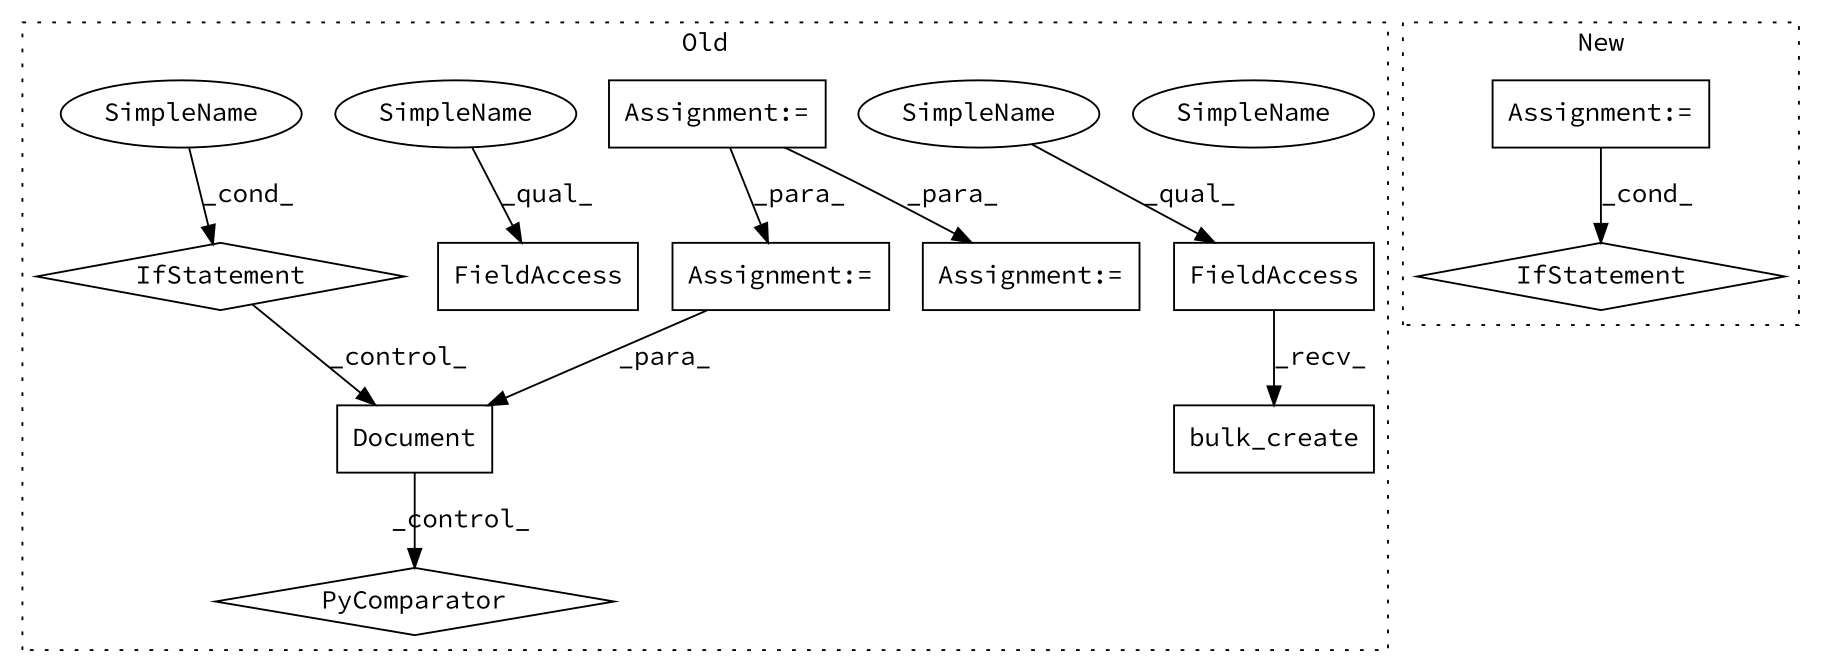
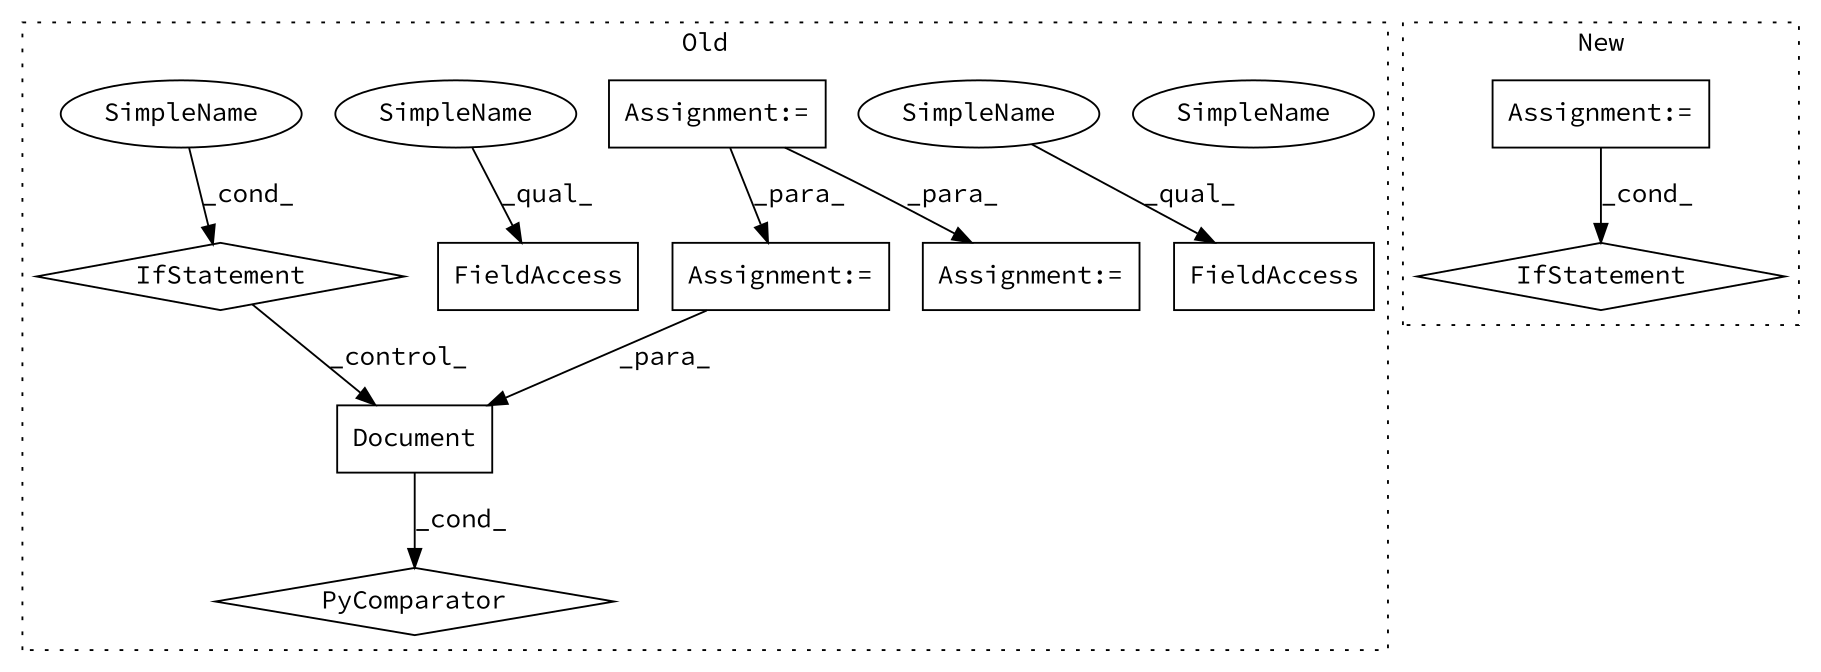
(1274, 439) -> none
(461, 520) -> (461, 520)
